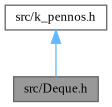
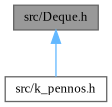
(56, 60) -> (56, 60)
